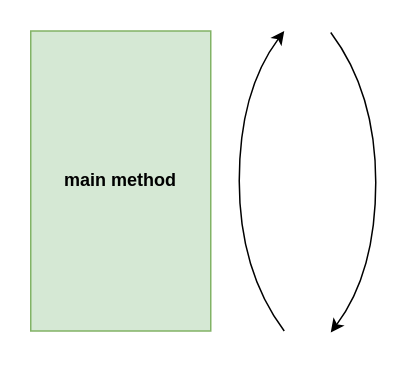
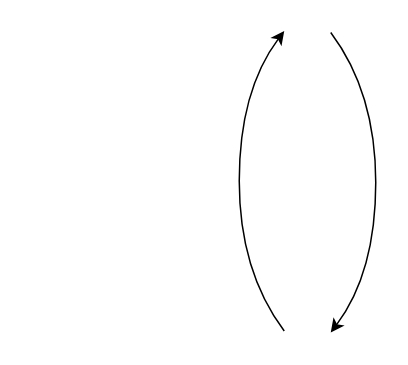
(121, 181) -> none
